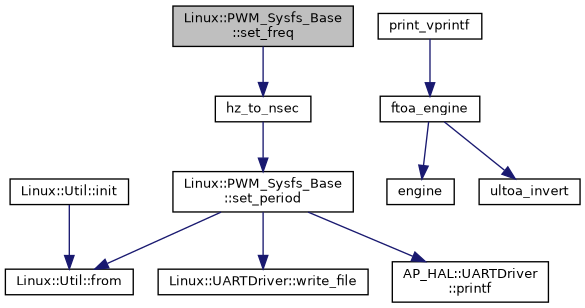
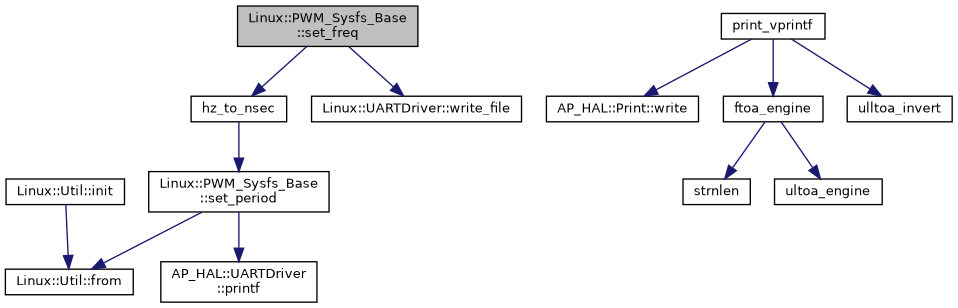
none -> (622, 109)
none -> (900, 109)
(421, 192) -> (717, 192)
(530, 192) -> (828, 192)
(263, 234) -> (371, 67)
